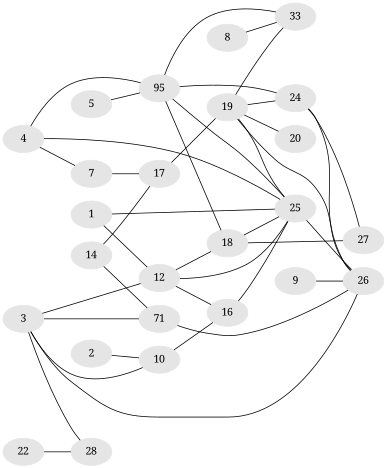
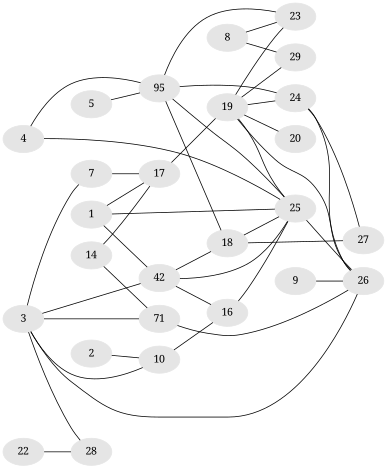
(295, 17) -> (295, 17)
none -> (295, 57)
(57, 156) -> (47, 242)
none -> (125, 194)
(159, 278) -> (159, 278)
